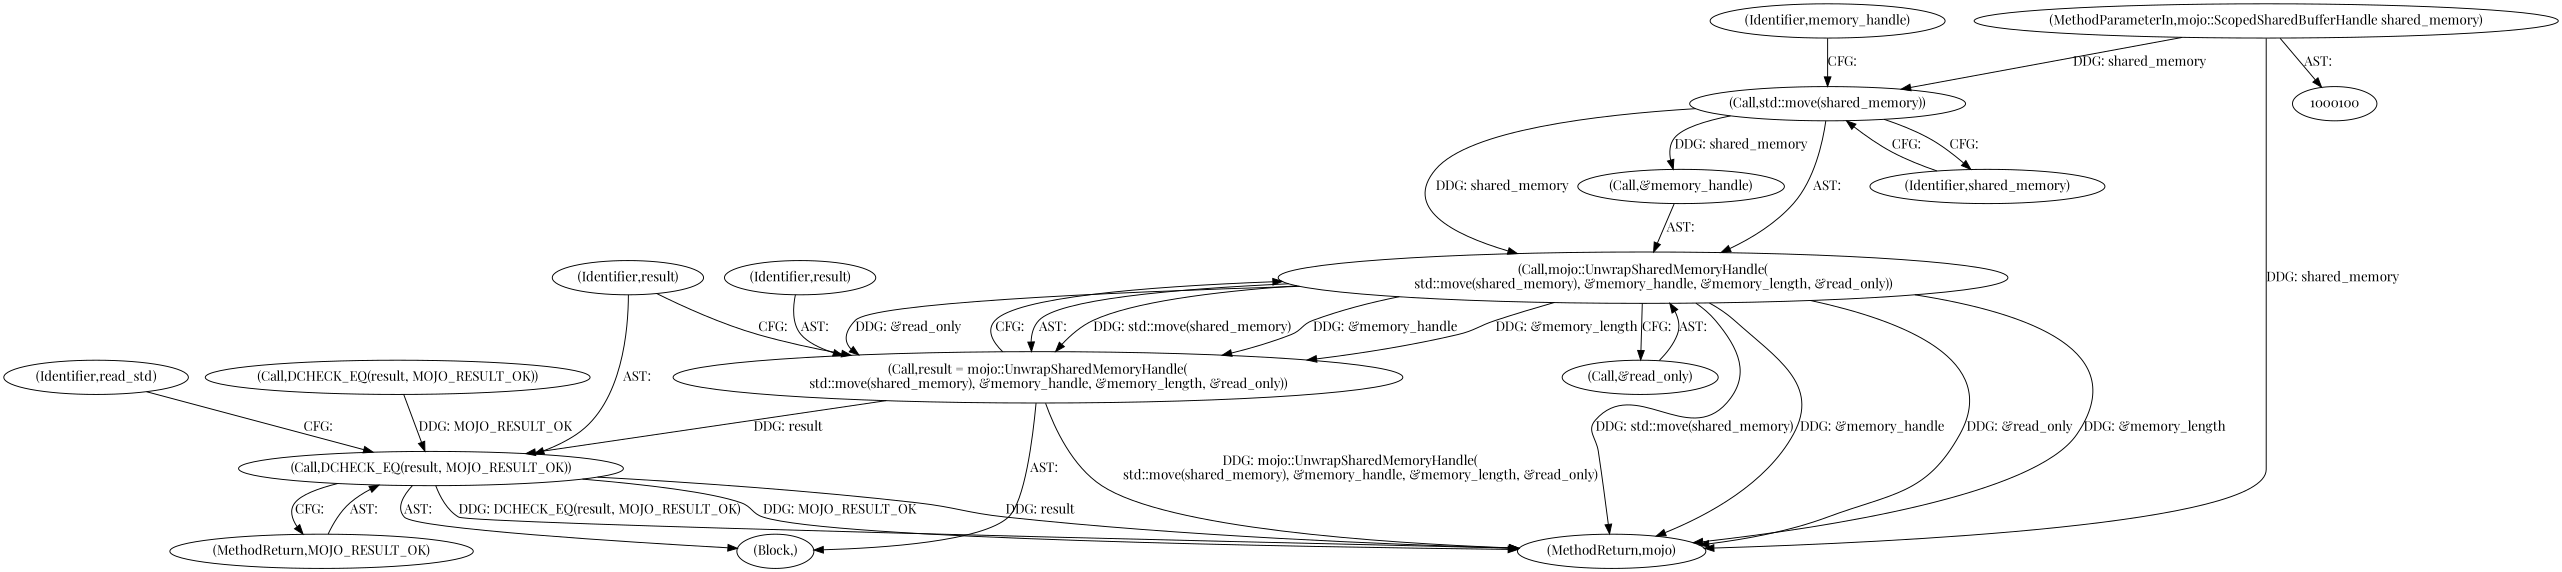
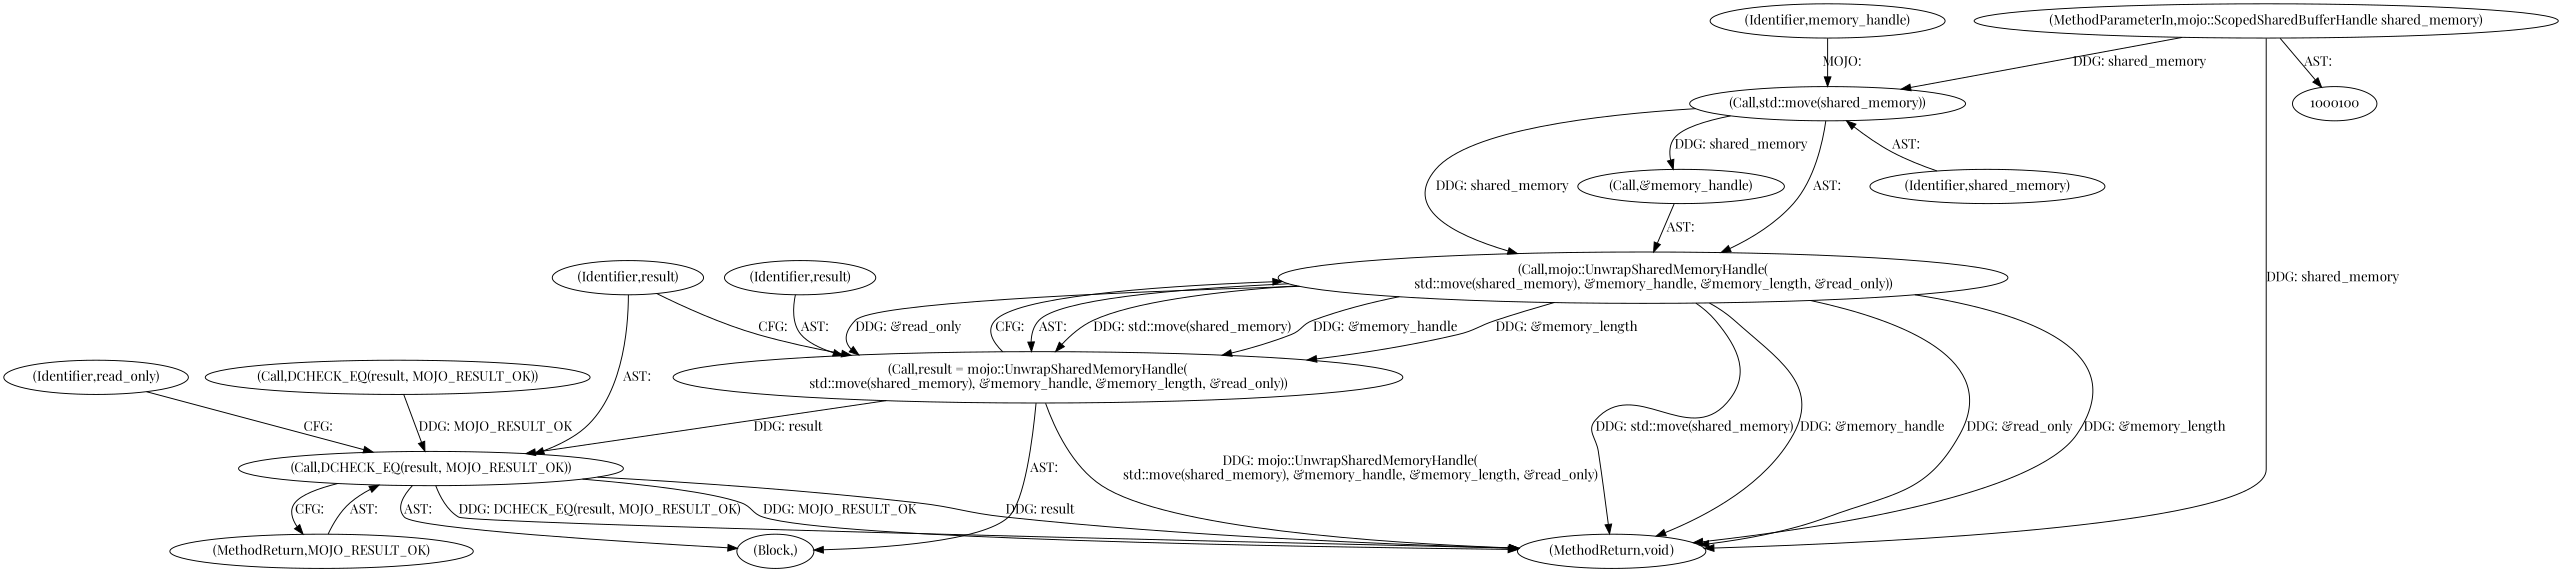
(1844, 62) -> (1844, 62)
(1926, 137) -> none
(1908, 145) -> (1908, 145)
(96, 377) -> (96, 377)
(1640, 377) -> none
(1612, 551) -> (1612, 551)
